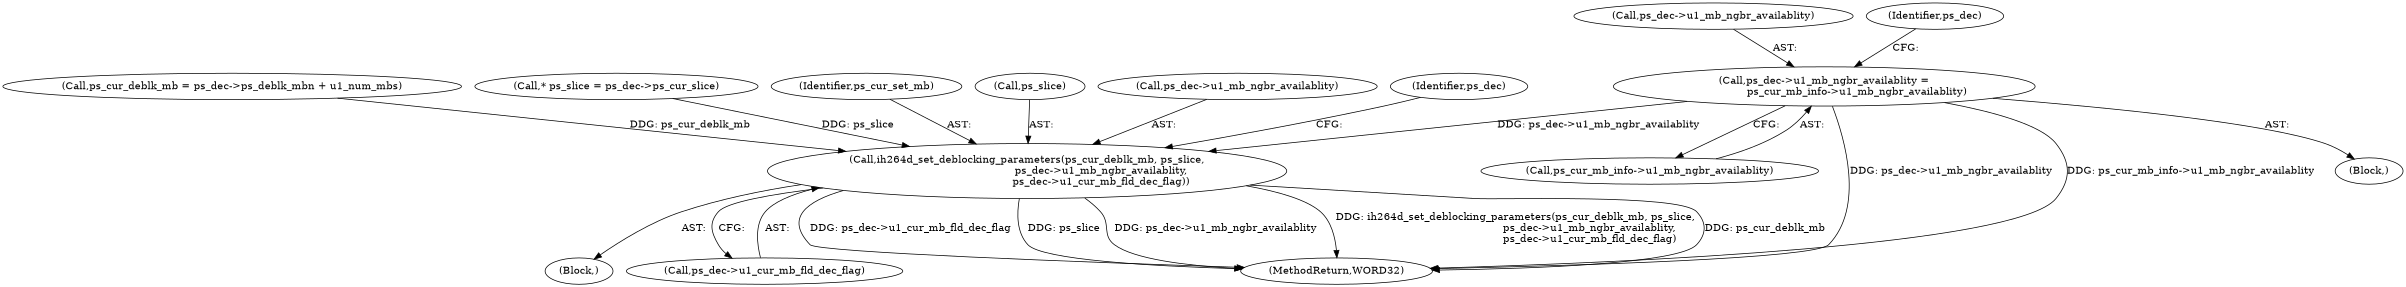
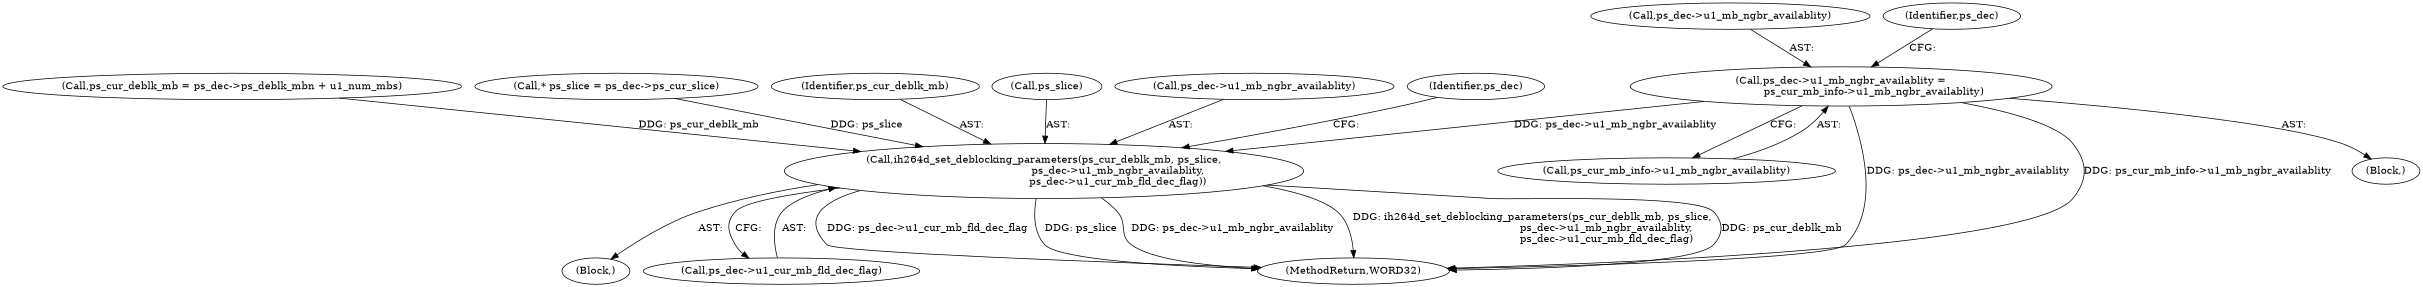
(867, 86) -> (875, 86)
